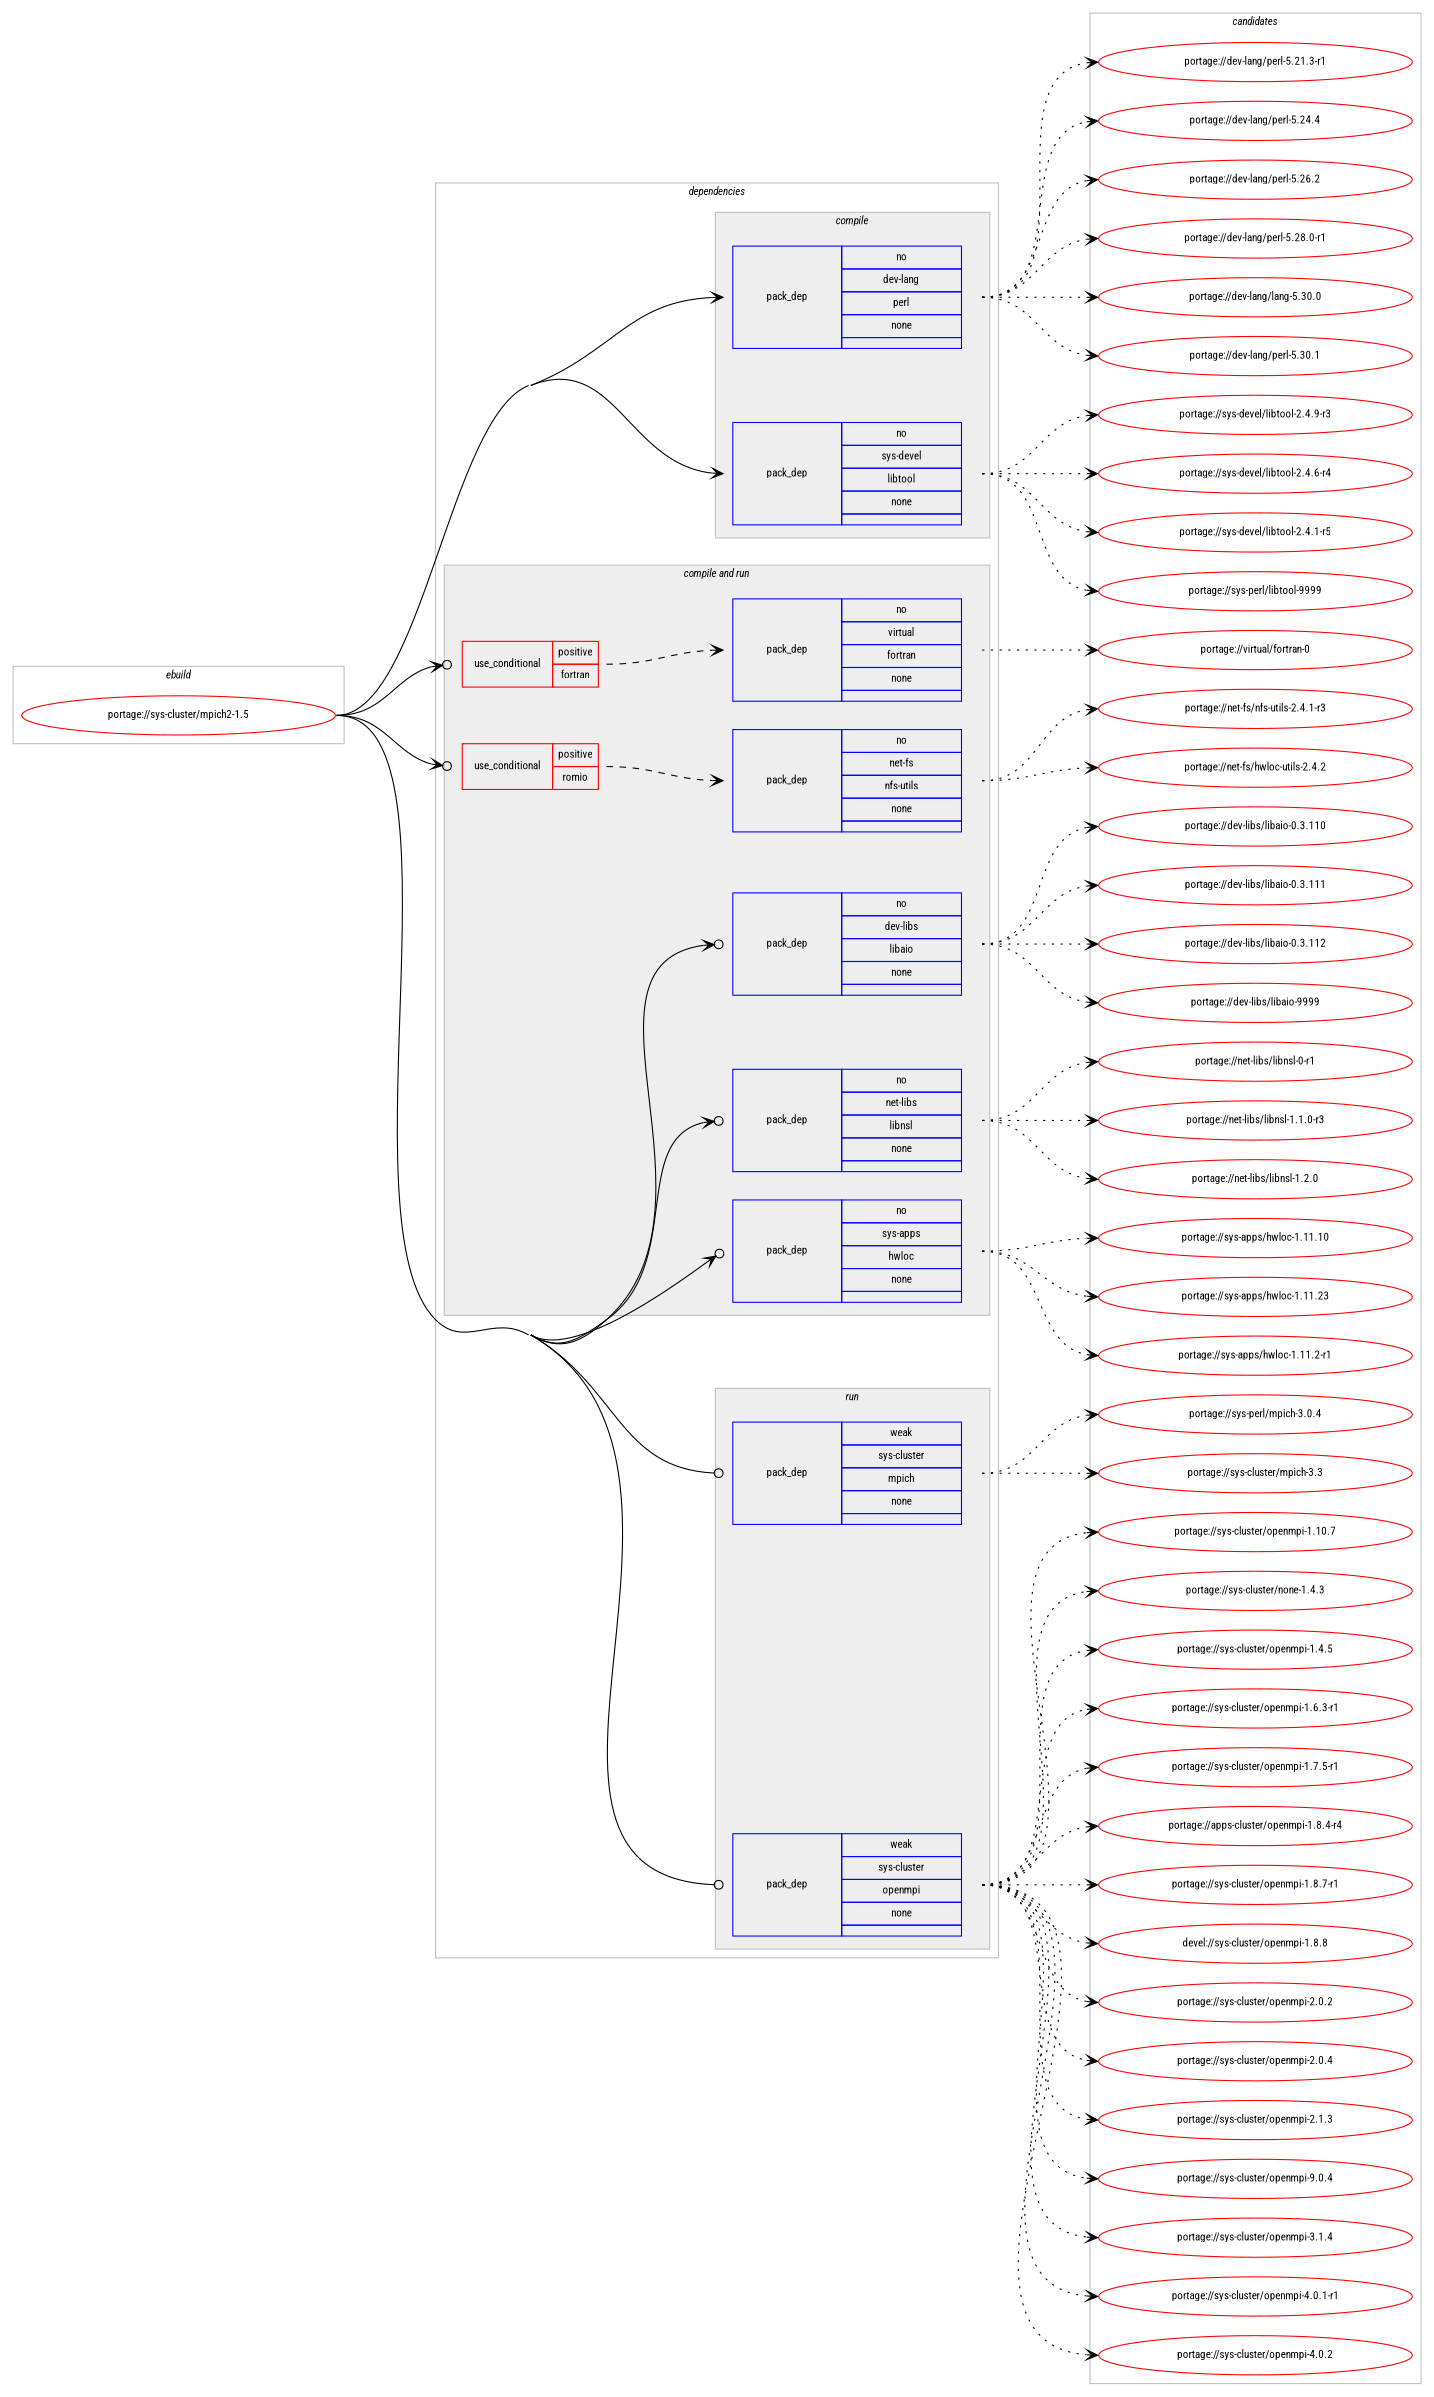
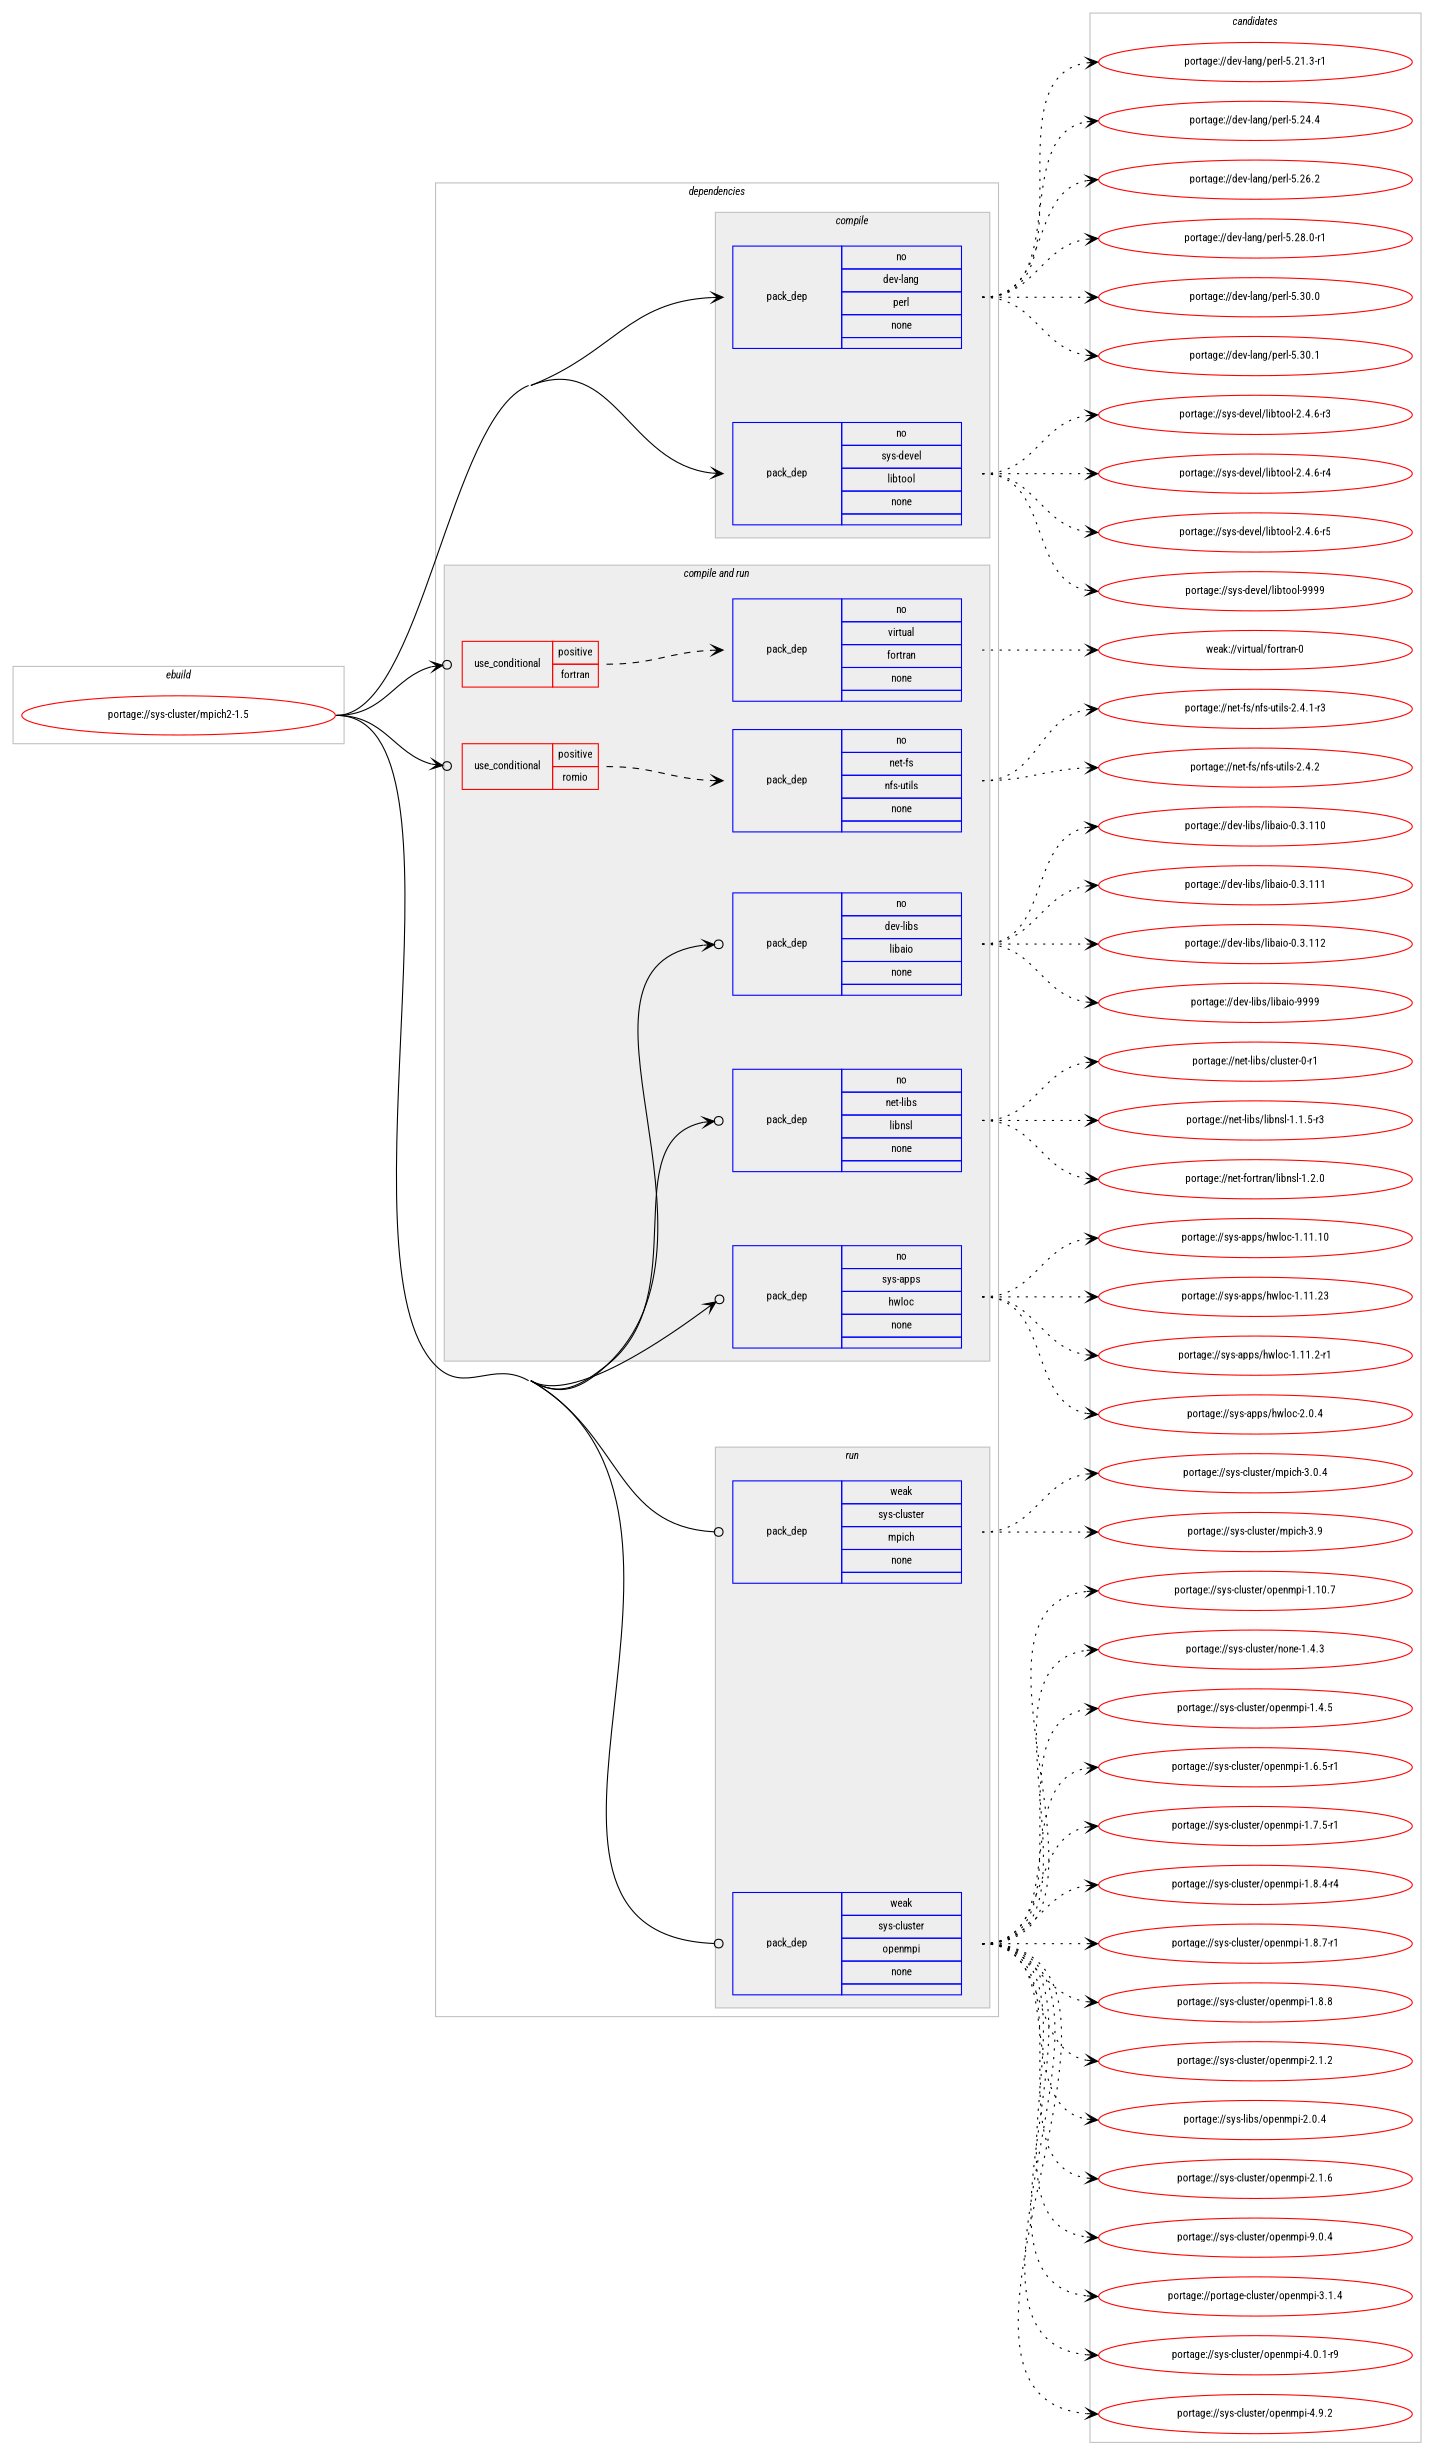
(1255, 297) -> (1255, 297)
(1255, 415) -> (1255, 415)
(1255, 532) -> (1255, 532)
(1255, 591) -> (1255, 591)
(1255, 650) -> (1255, 650)
(1255, 768) -> (1255, 768)
(1255, 1062) -> (1255, 1062)
(1255, 1120) -> (1255, 1120)
(1255, 1179) -> (1255, 1179)
none -> (1255, 1414)
(1255, 1414) -> (1255, 1473)
(1255, 1473) -> (1255, 1532)
(1255, 1708) -> (1255, 1767)
(1255, 1826) -> (1255, 1885)
(1255, 1944) -> (1255, 2002)
(1255, 2002) -> (1255, 2061)
(1255, 2061) -> (1255, 2120)
(1255, 2120) -> (1255, 2179)
(1255, 2238) -> (1255, 2296)
(1255, 2296) -> (1255, 2355)
(1255, 2355) -> (1255, 2414)
